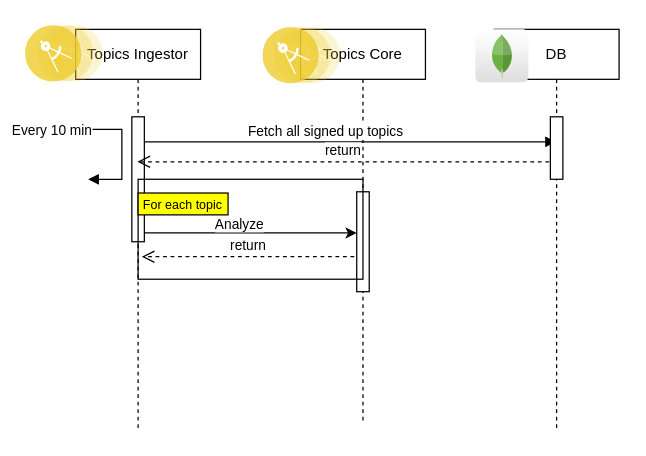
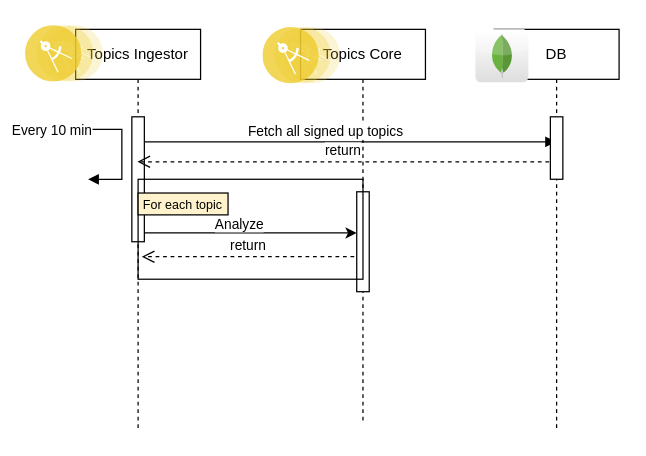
(183, 204) -> (183, 204)
